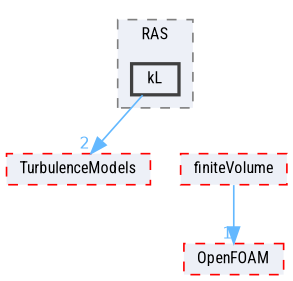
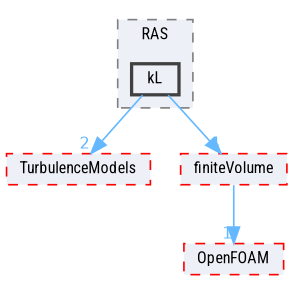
none -> (189, 118)
